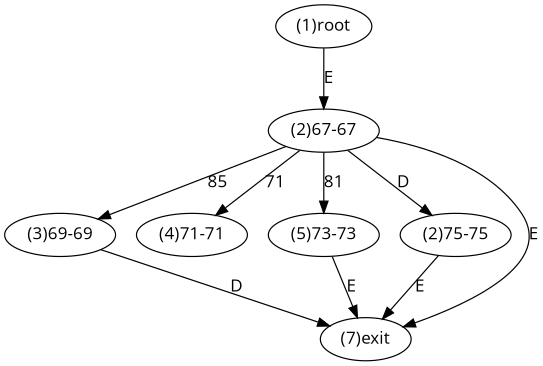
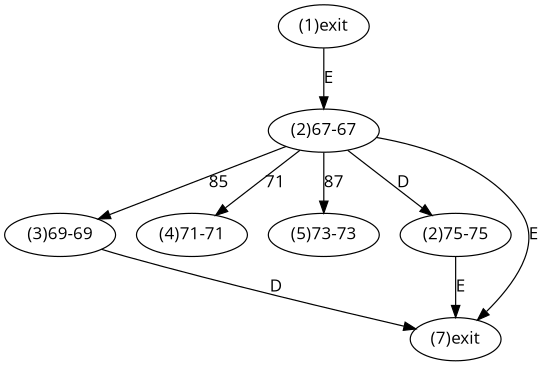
(324, 26) -> (324, 26)
(334, 183) -> (334, 183)
(343, 282) -> none
